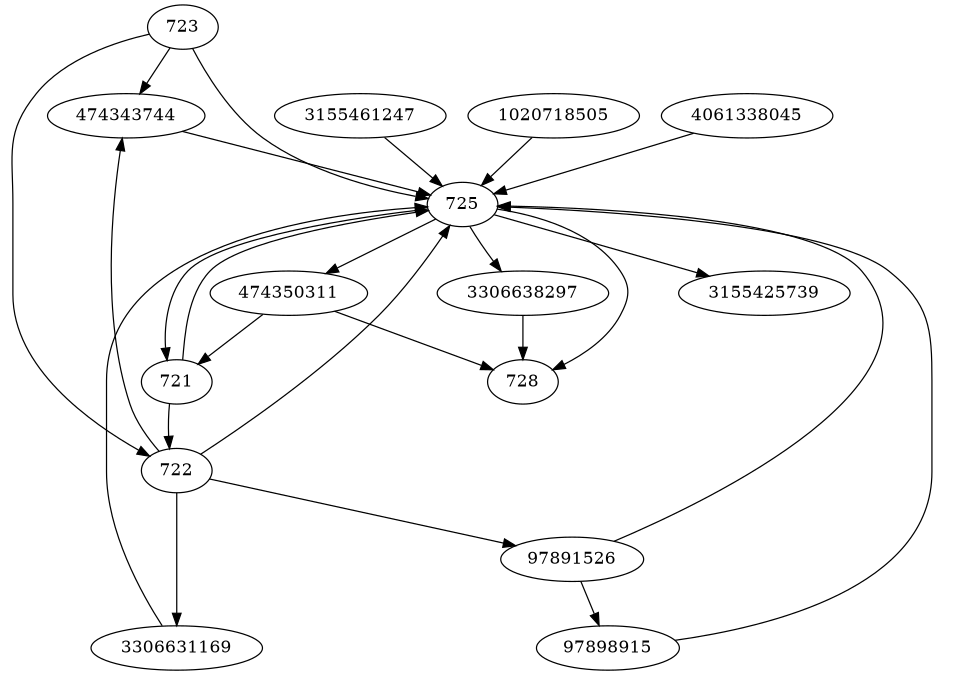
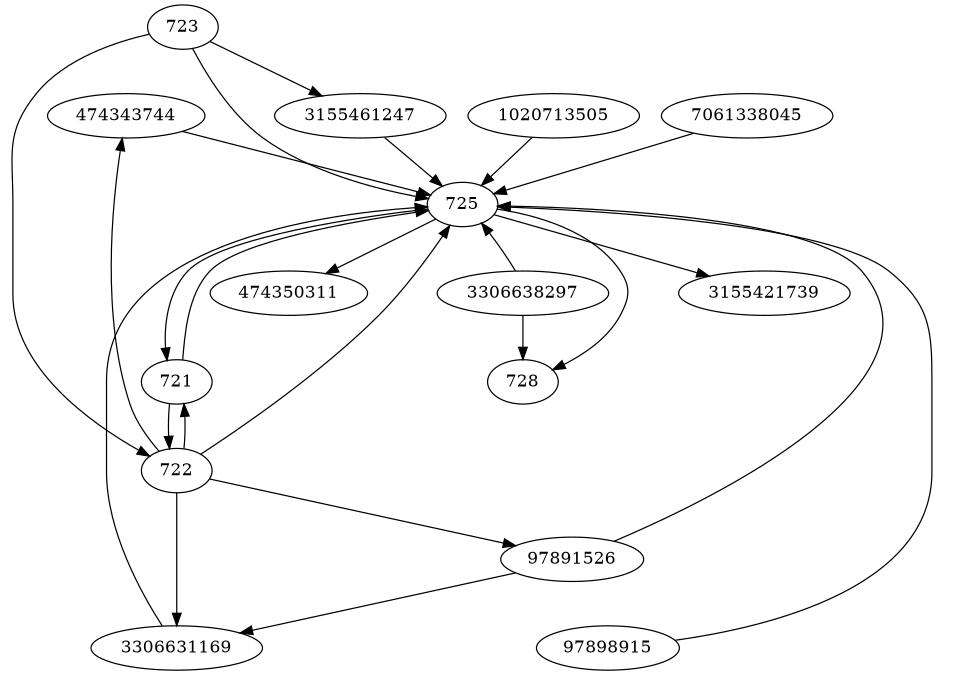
(158, 66) -> (260, 66)
(554, 116) -> (554, 116)
(747, 116) -> (747, 116)
(481, 244) -> (503, 252)
(764, 293) -> (764, 293)
(236, 335) -> (185, 433)
(408, 338) -> none
(588, 598) -> (384, 602)
